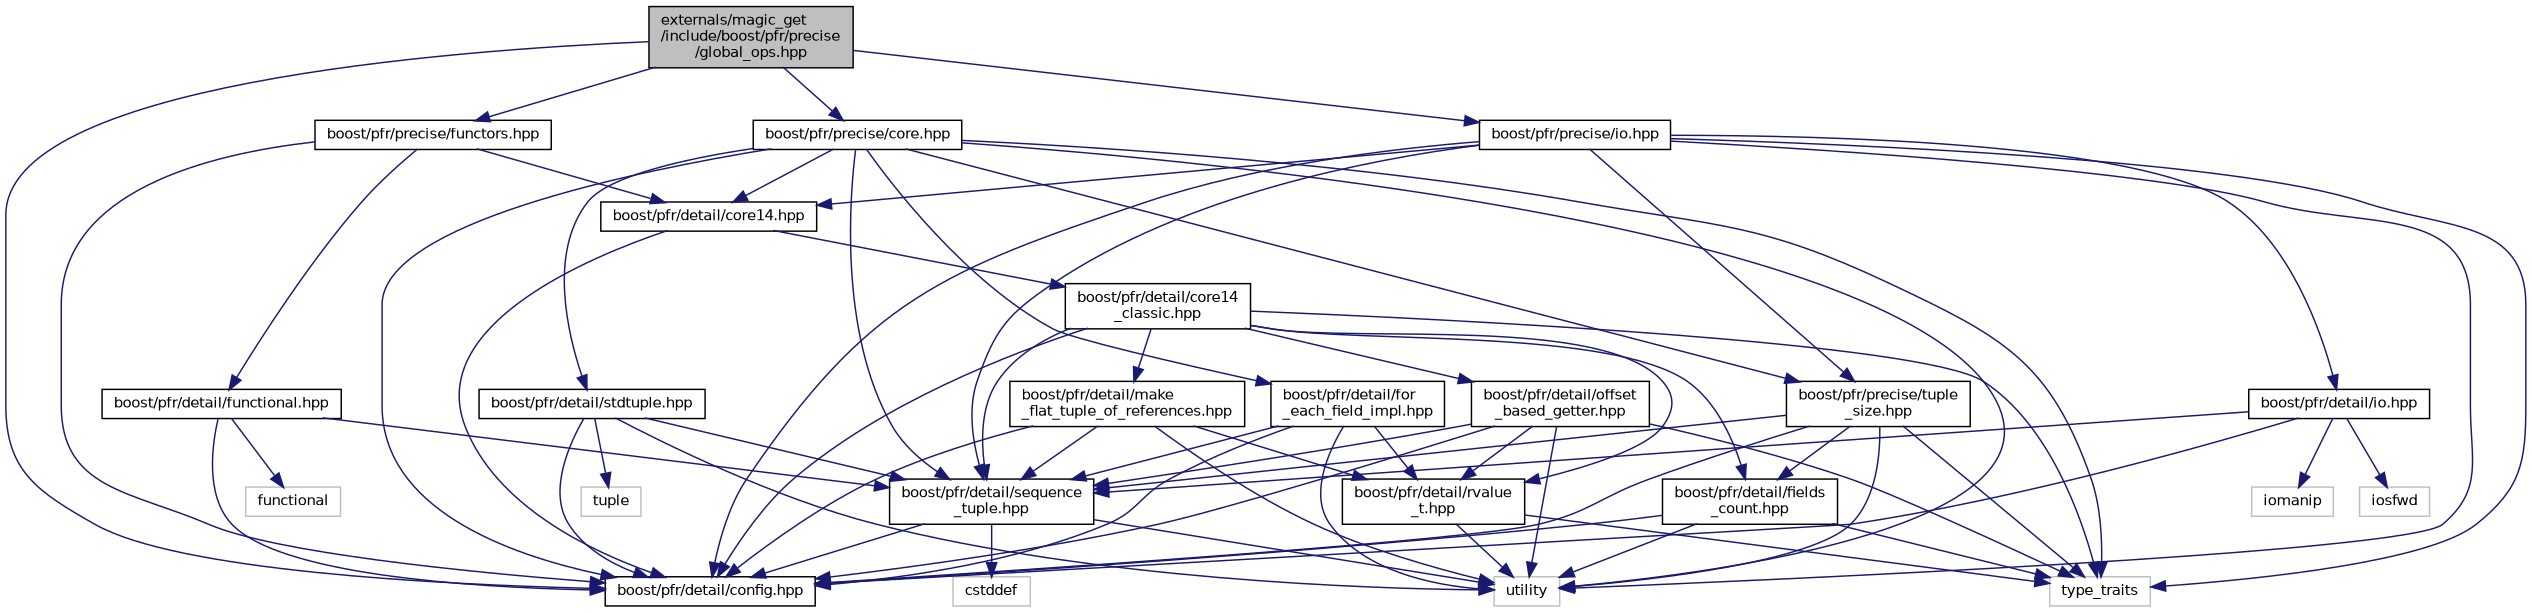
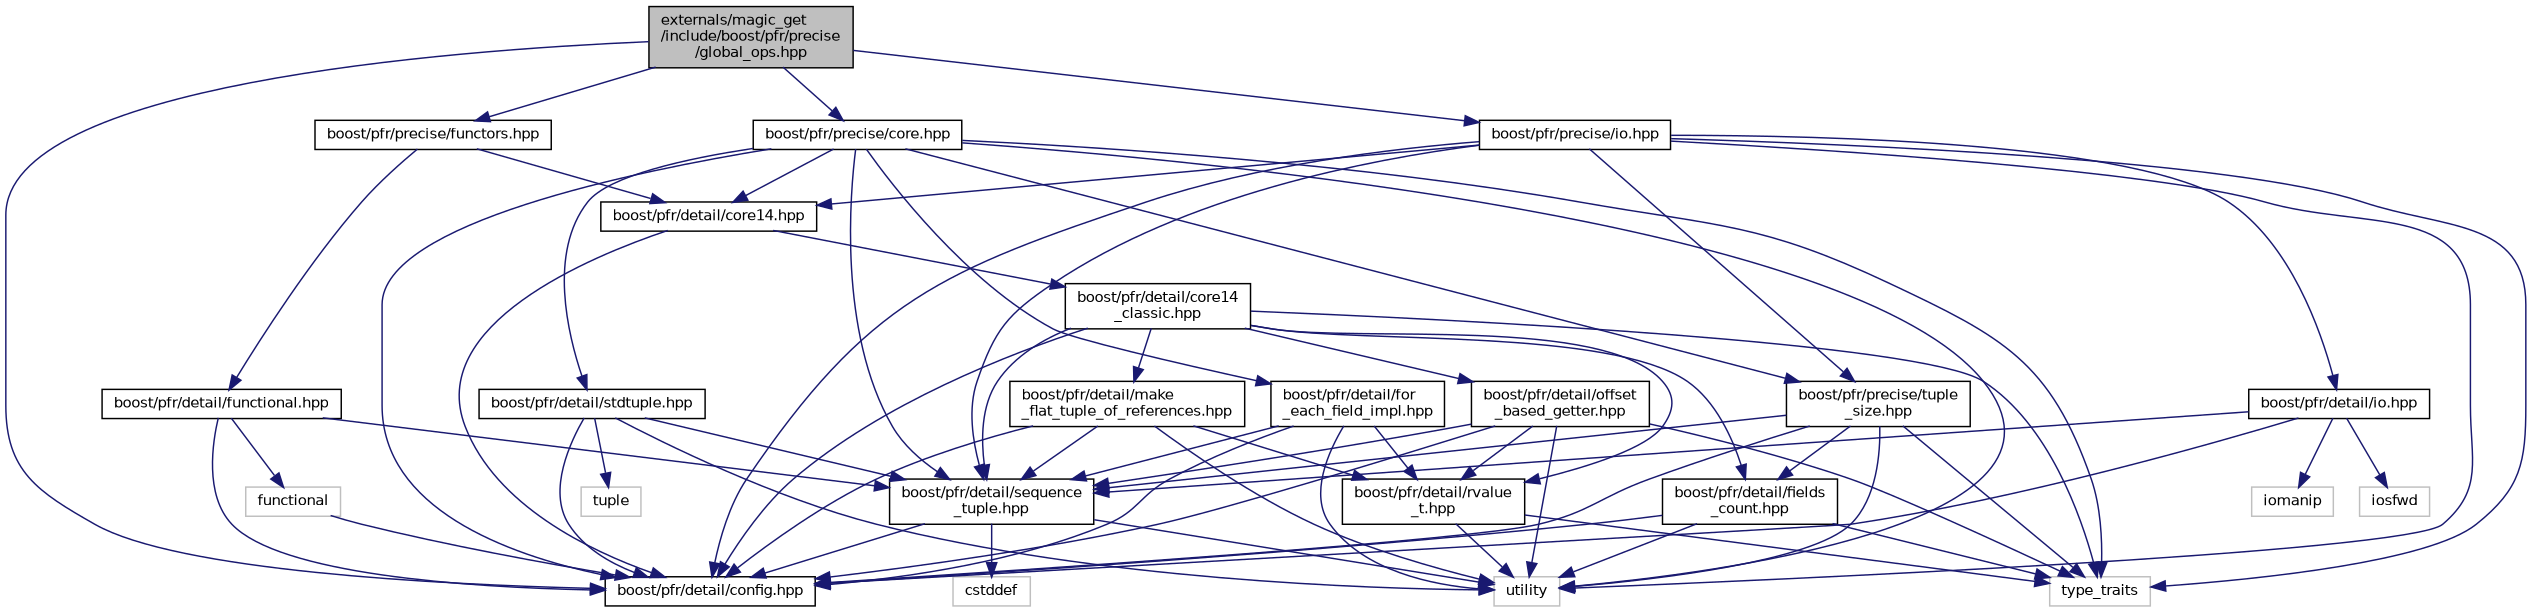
(94, 476) -> (472, 549)
